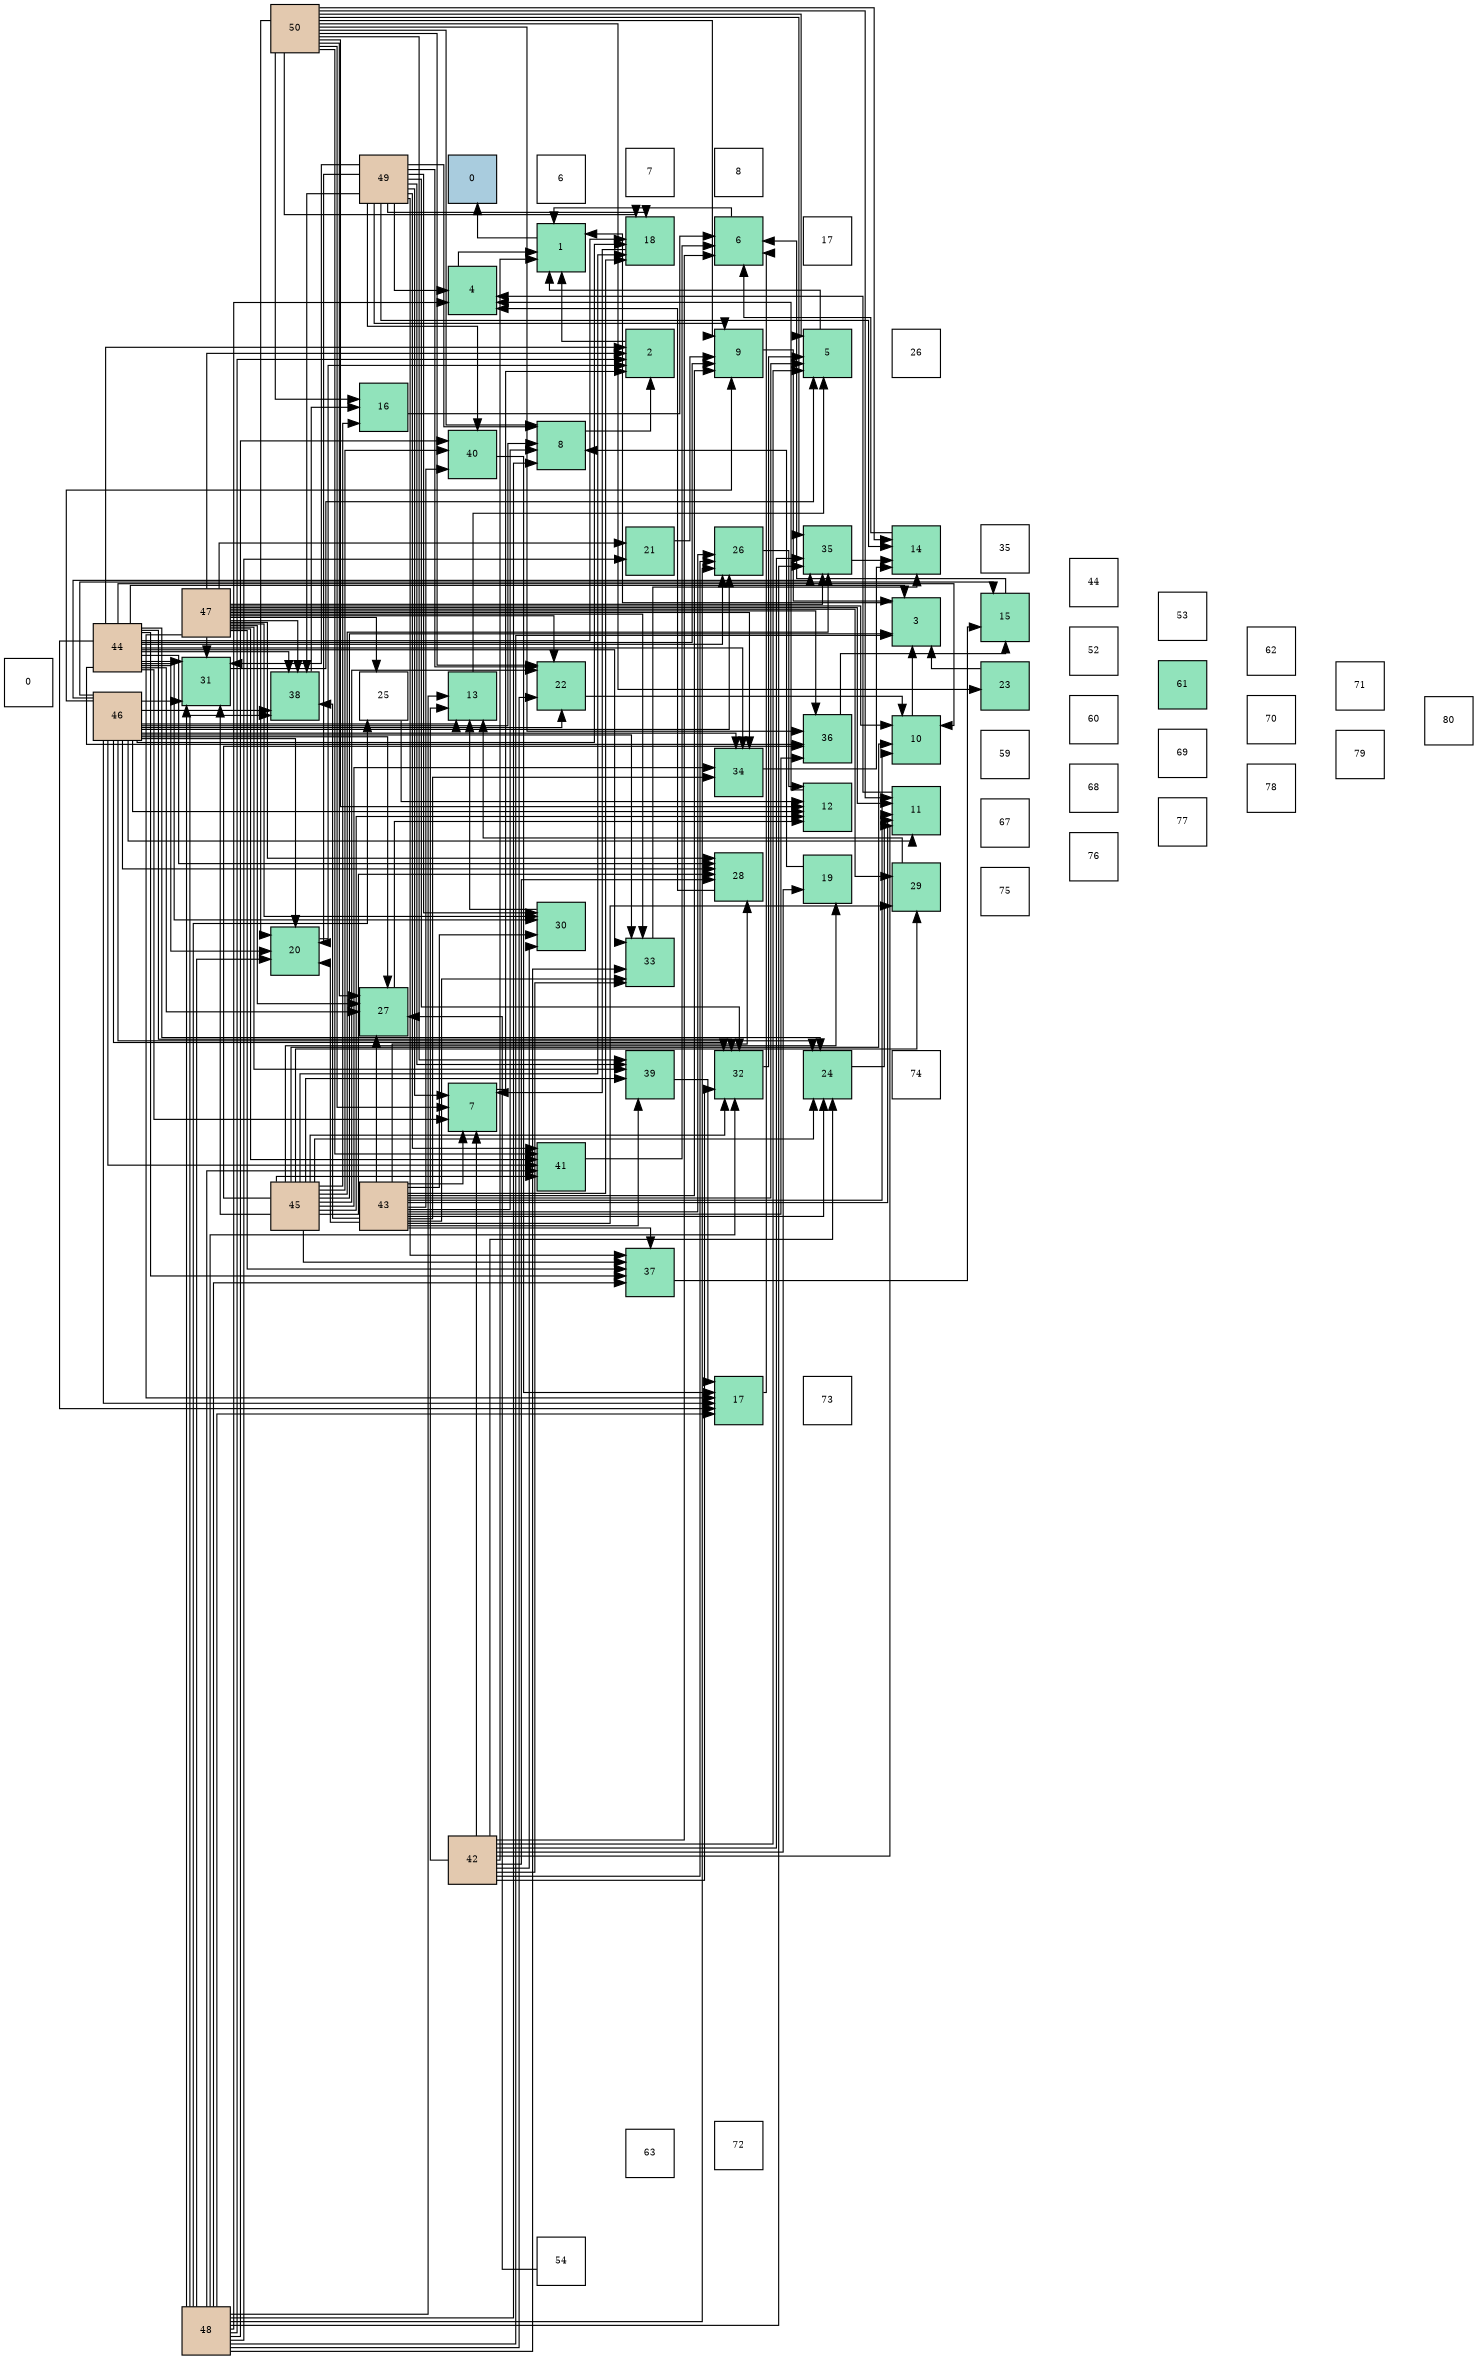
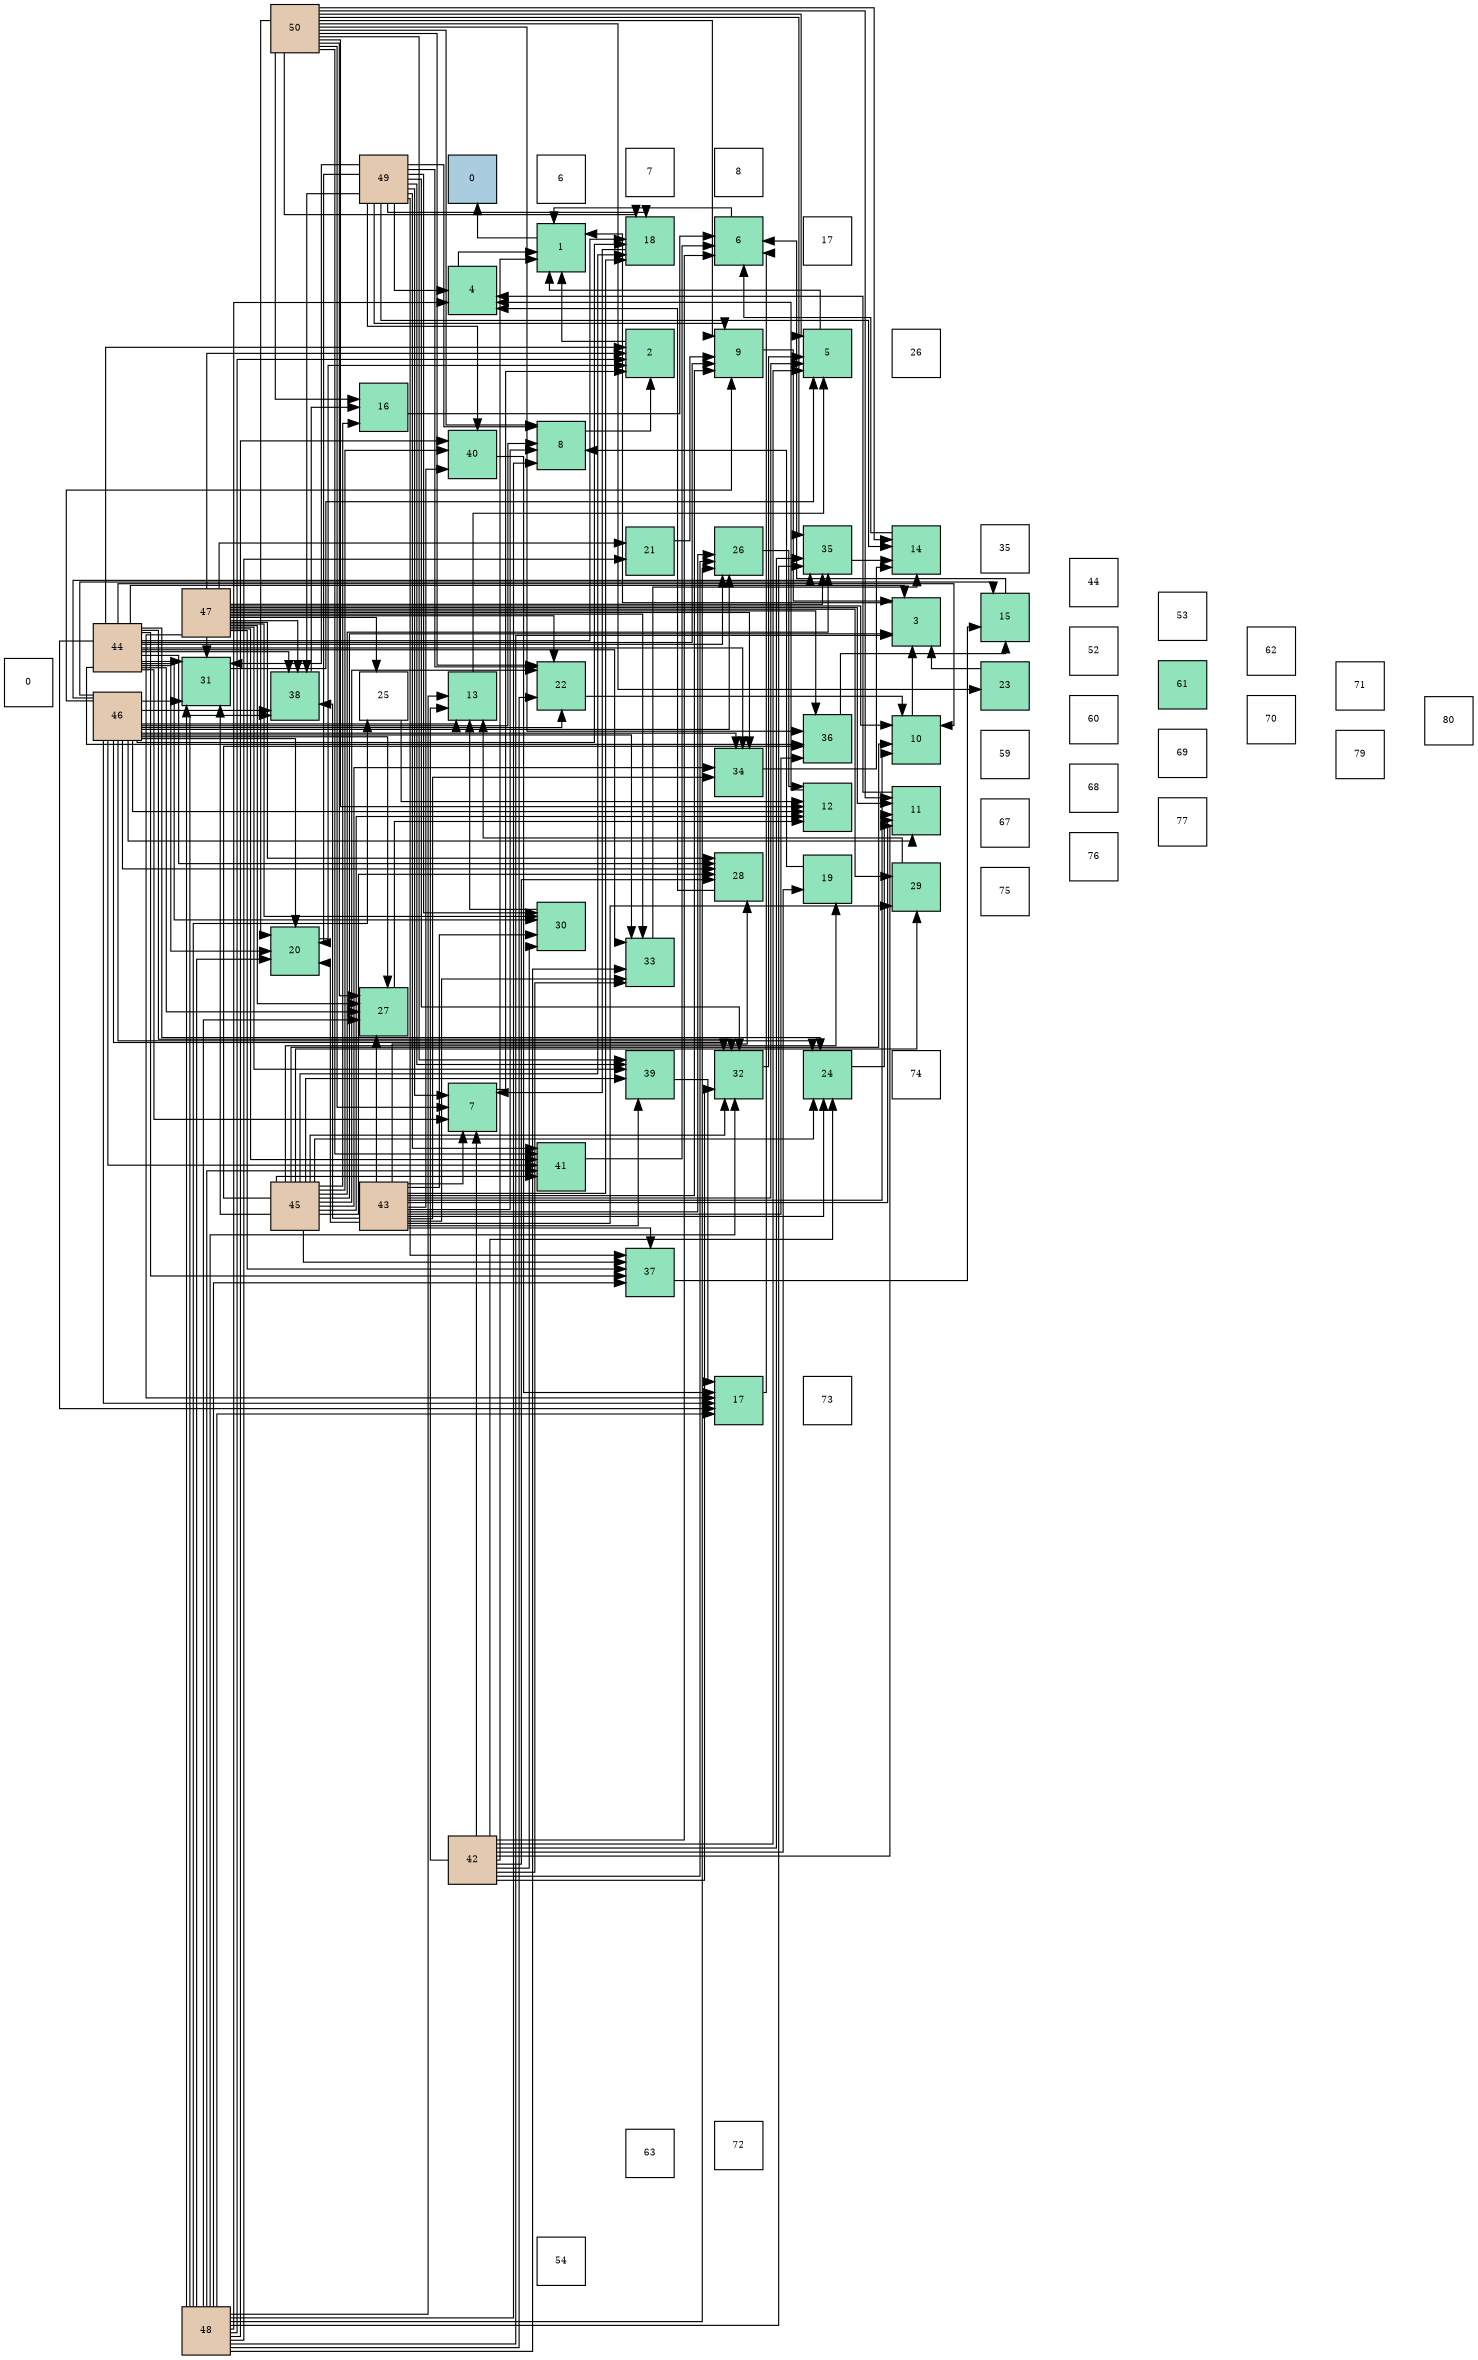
(1271, 788) -> none
(502, 1893) -> (203, 1591)
